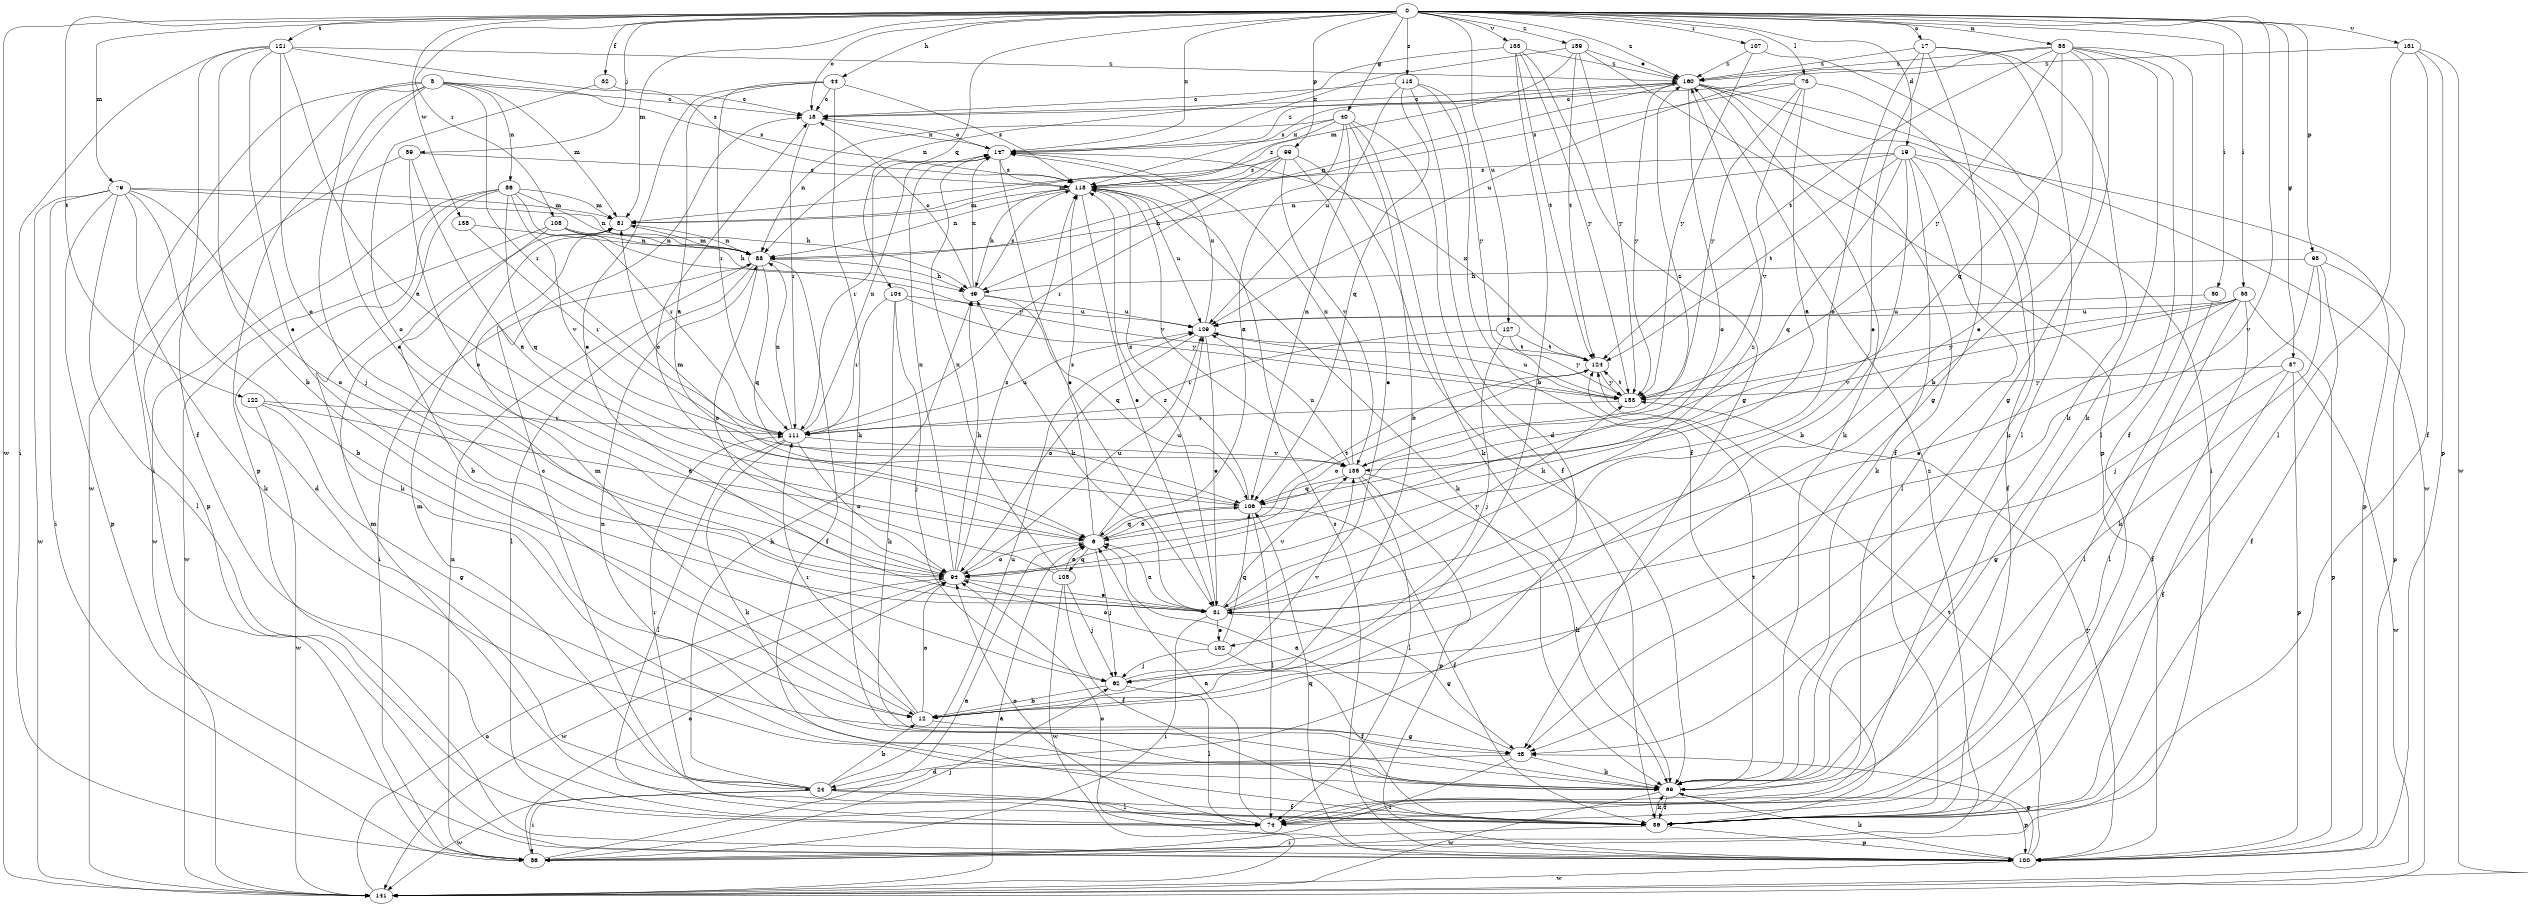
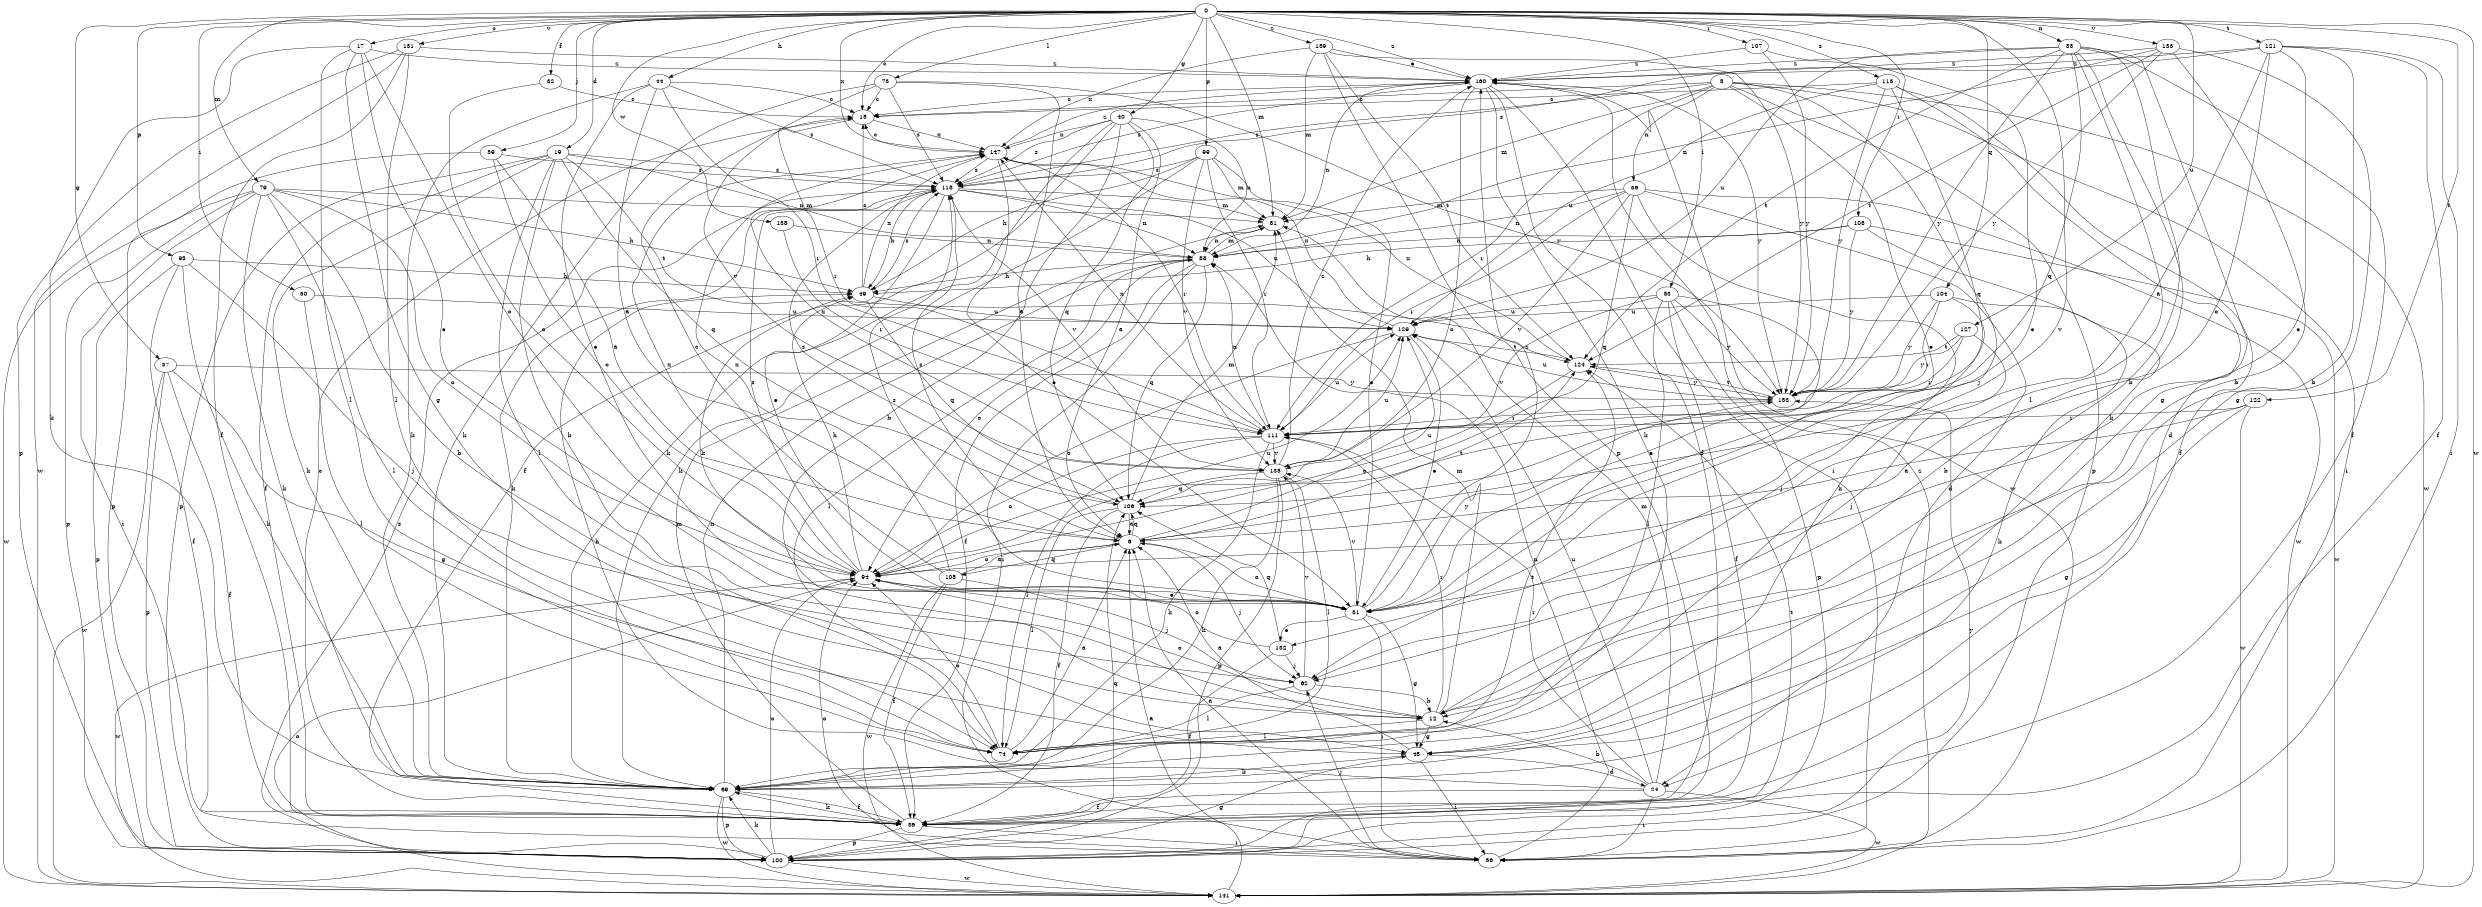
(1307, 312) -> (1067, 312)
(981, 795) -> (1220, 738)
